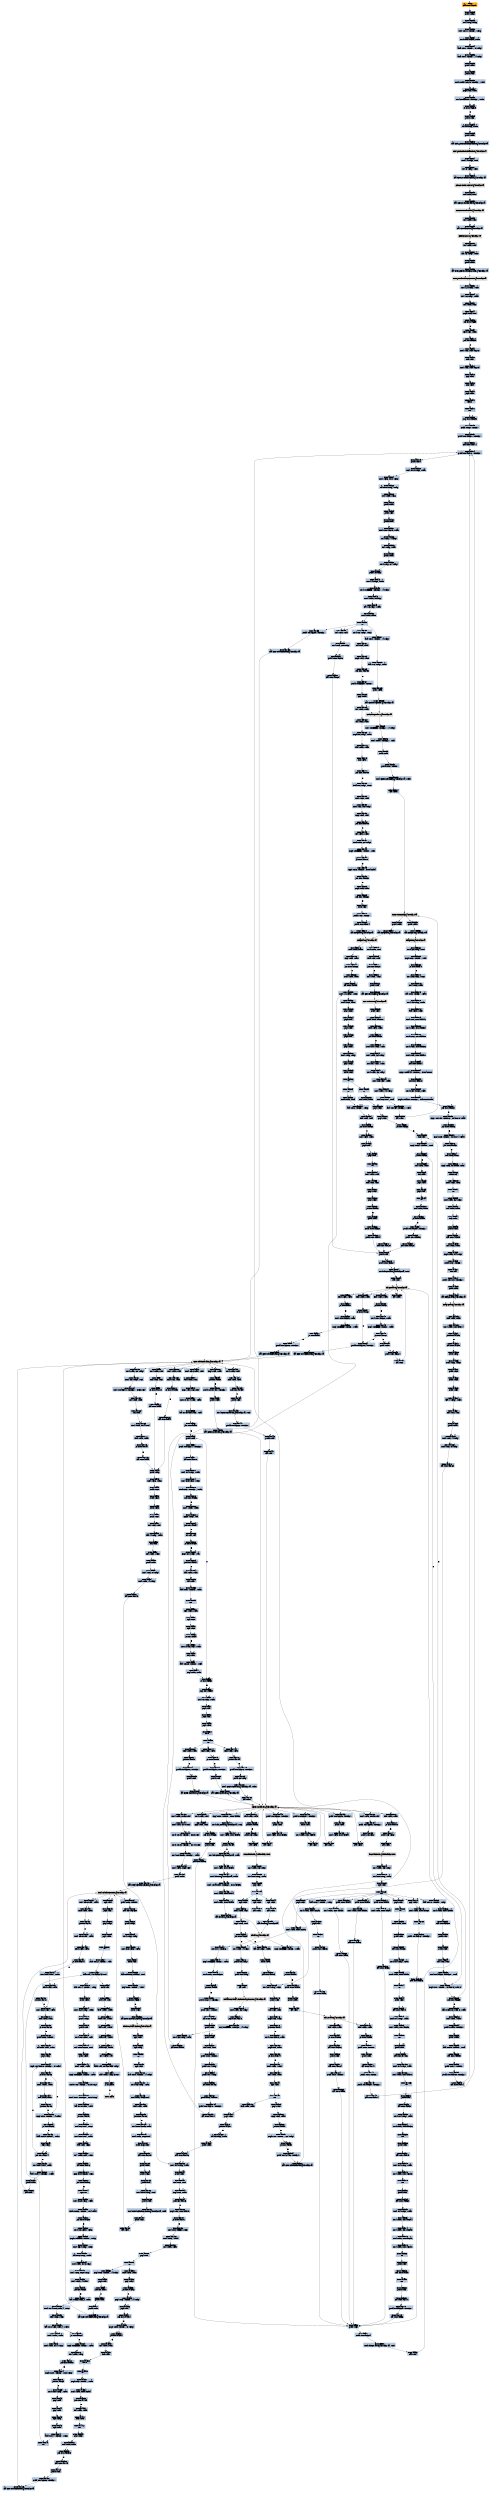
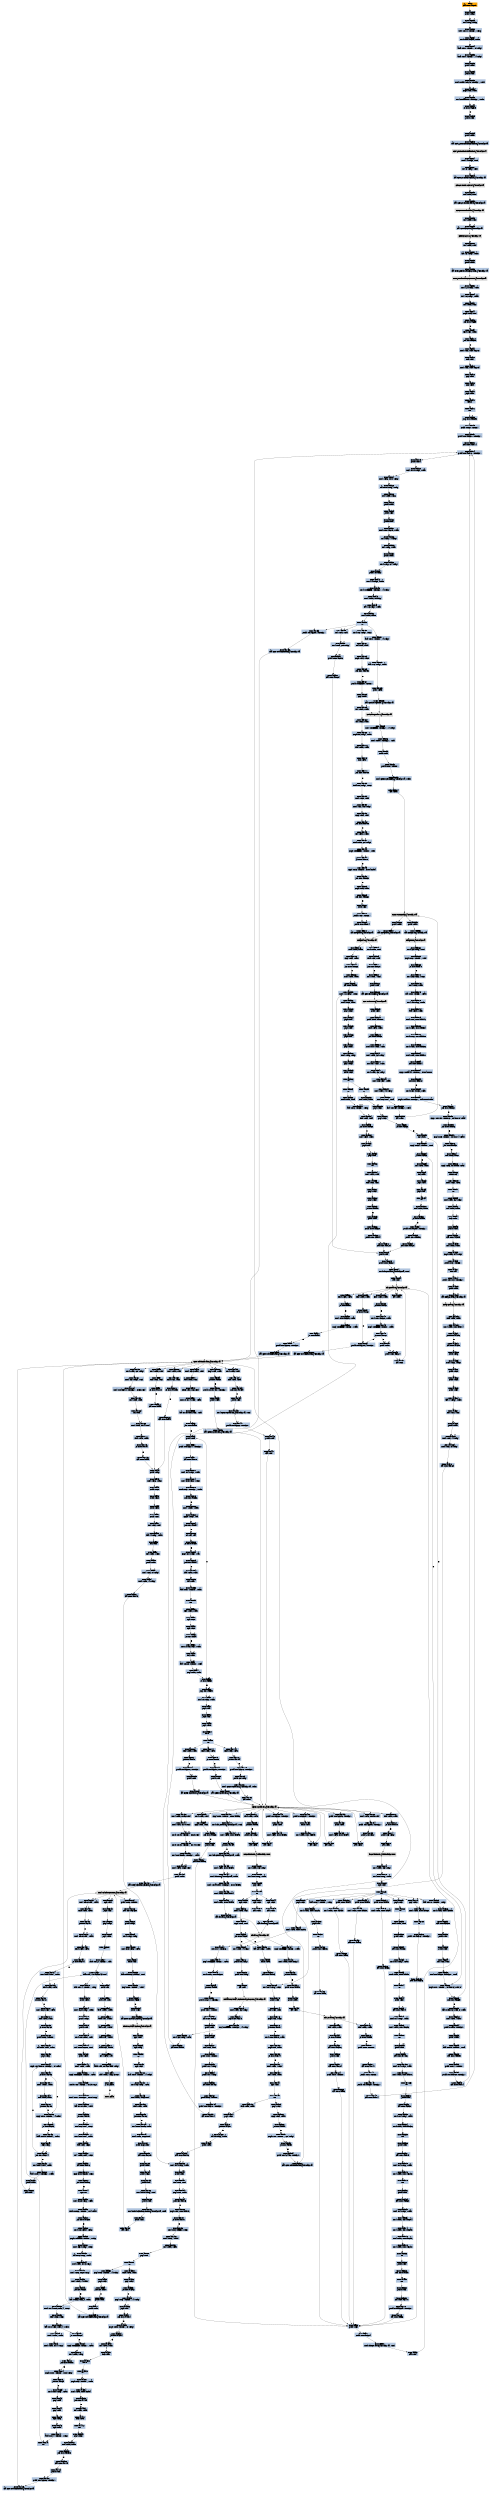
(470, 126) -> none
(422, 1136) -> (422, 1136)
(374, 1245) -> (378, 1240)
(190, 1389) -> (190, 1389)
(357, 1910) -> (357, 1910)
none -> (288, 1961)
(49, 1998) -> (46, 1992)
(366, 2055) -> none
(105, 2349) -> (107, 2350)
